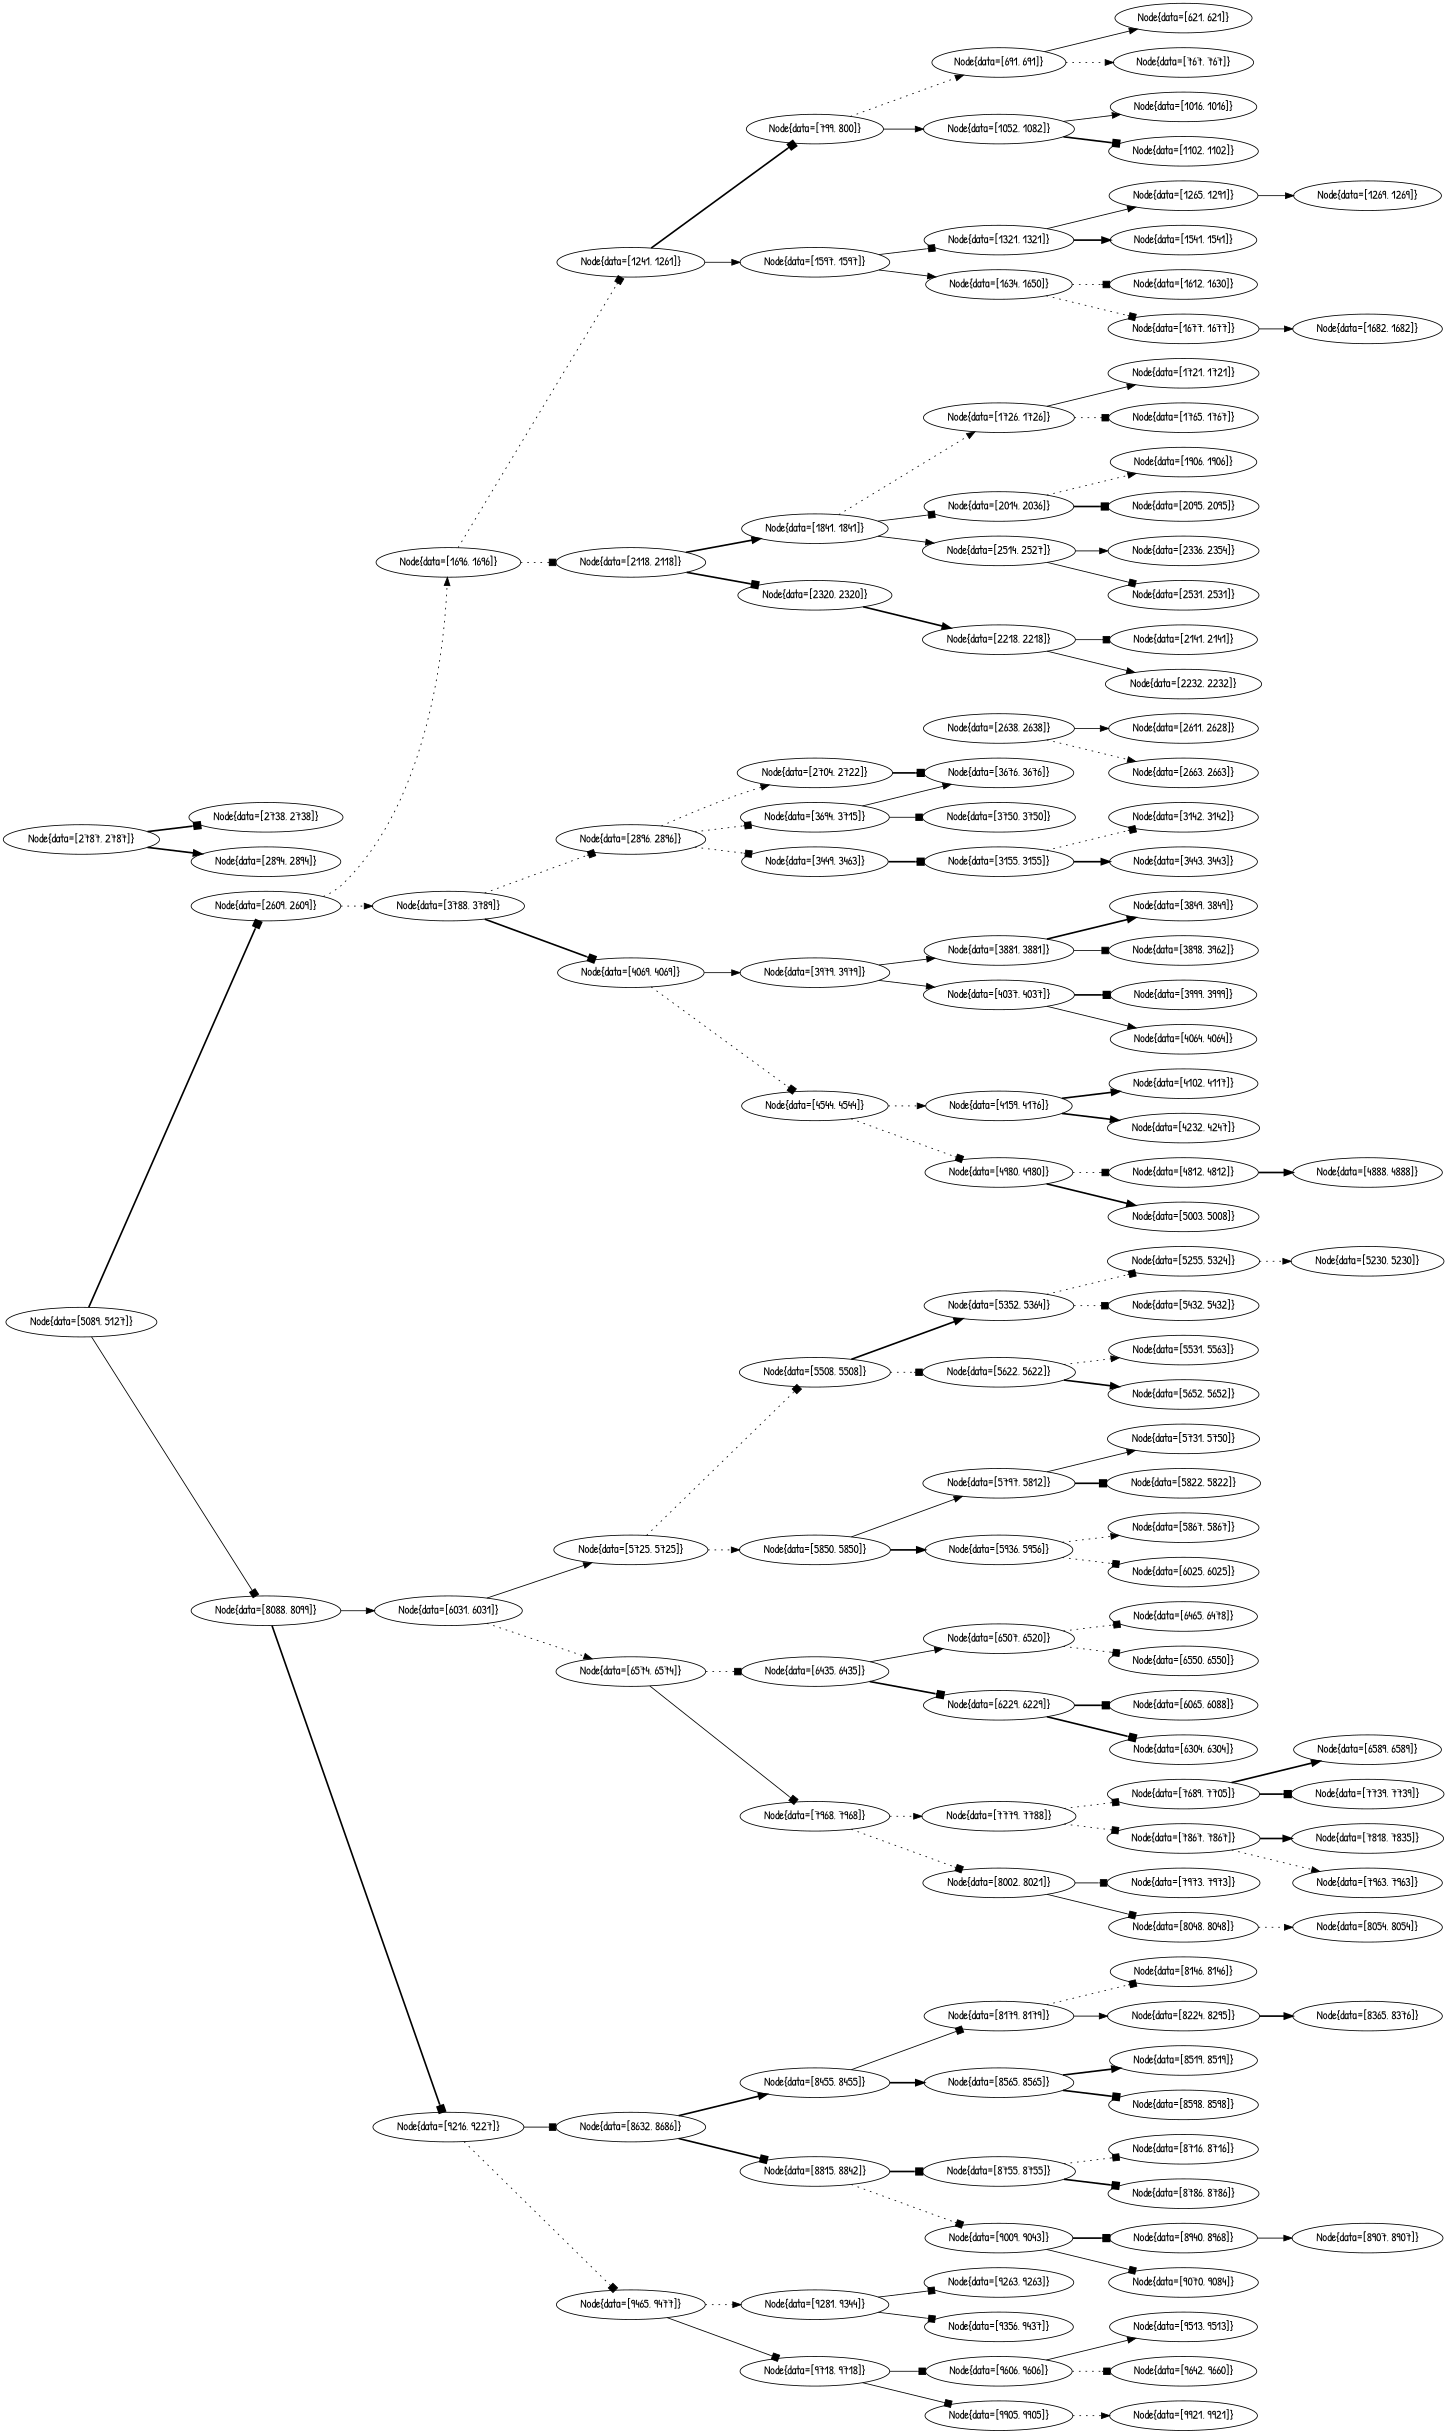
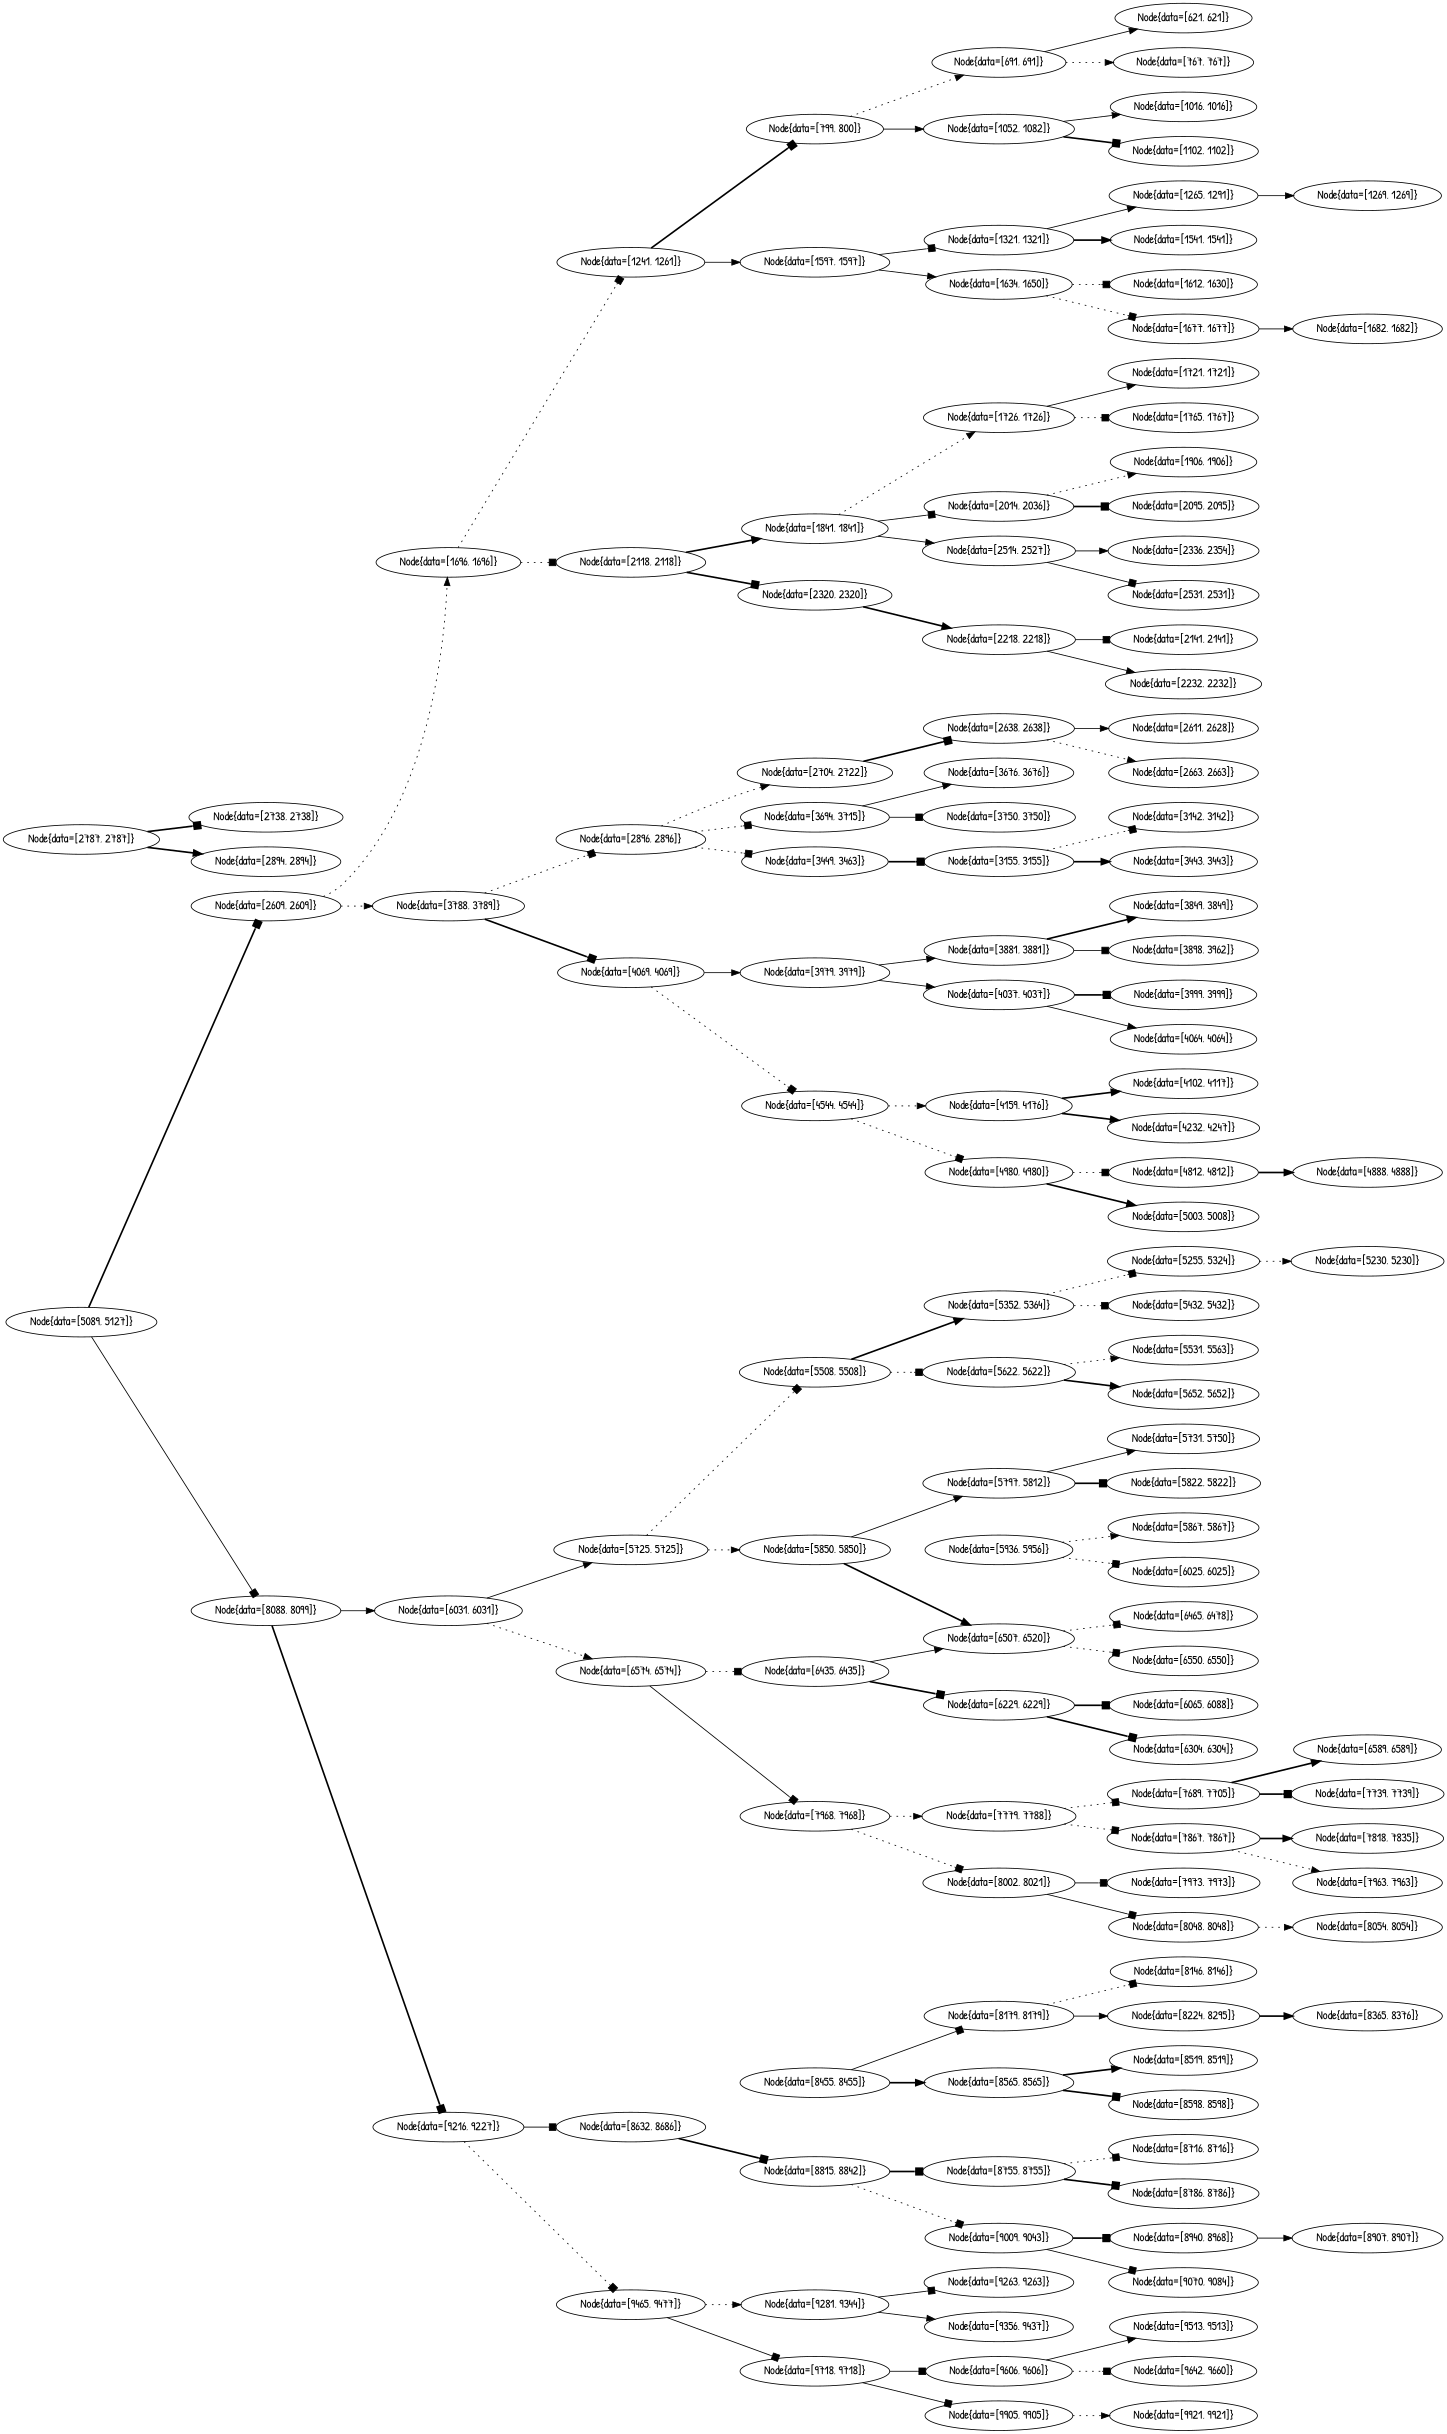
(904, 773) -> (903, 752)
(903, 1550) -> (903, 1592)
(719, 2106) -> none
(902, 2315) -> (902, 2315)
